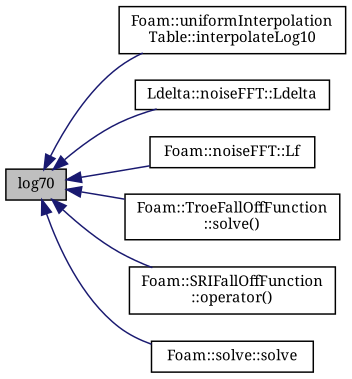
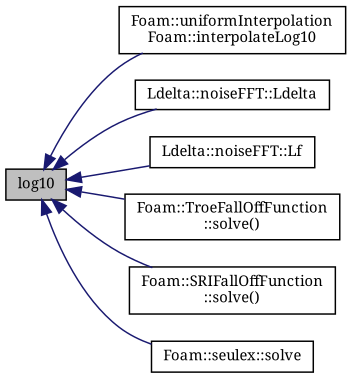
(232, 30) -> (232, 30)
(232, 152) -> (232, 152)
(36, 185) -> (36, 185)
(232, 290) -> (232, 290)
(232, 357) -> (232, 357)
